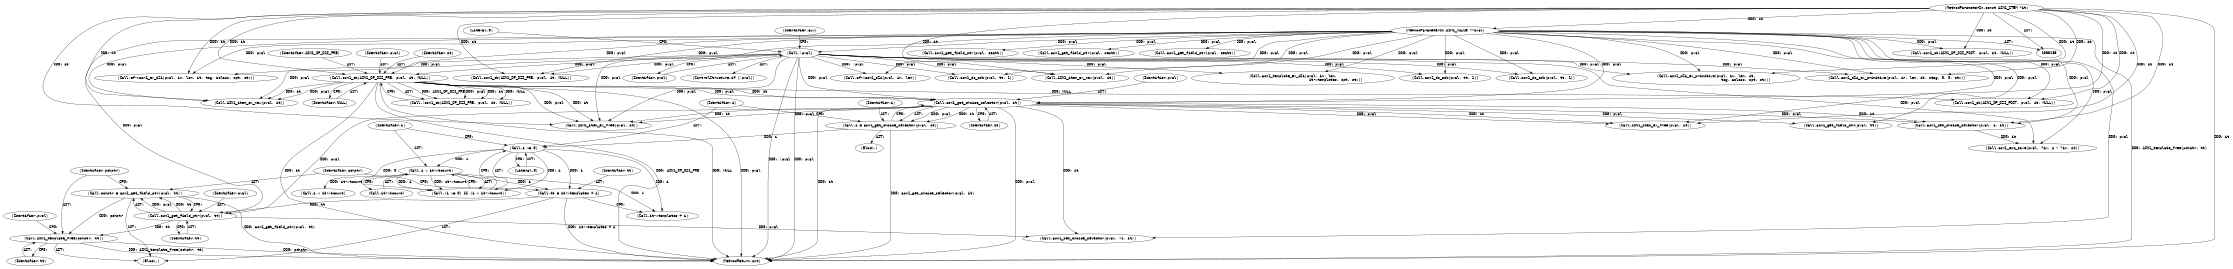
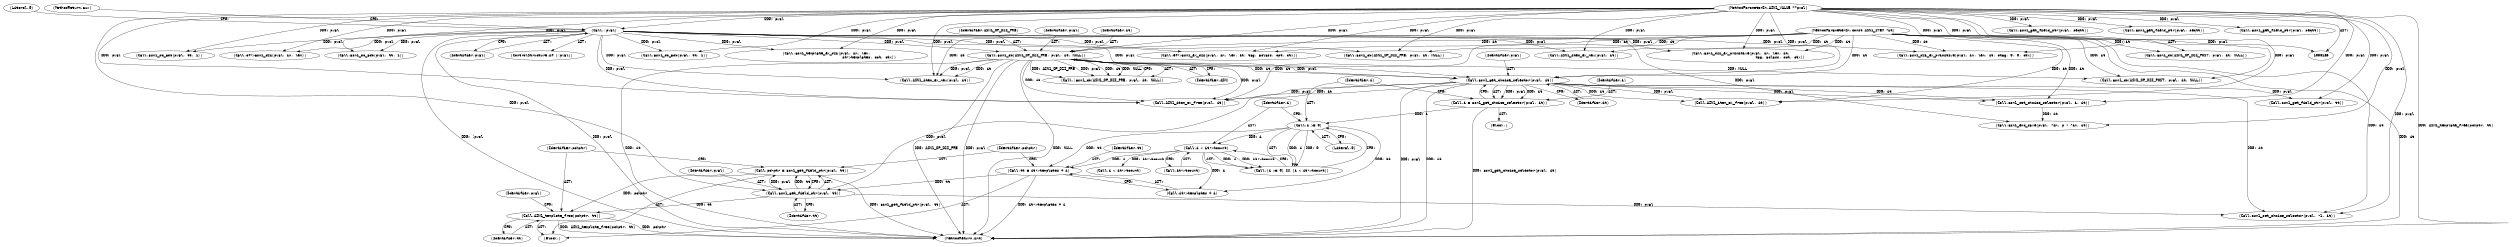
(1716, 19) -> (2201, 69)
(800, 31) -> (72, 8)
(853, 65) -> (384, 42)
(329, 103) -> (1212, 80)
(576, 171) -> (1094, 148)
none -> (1125, 179)
(662, 182) -> (1383, 160)
